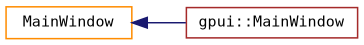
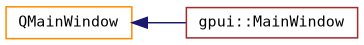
(69, 23) -> (69, 23)
